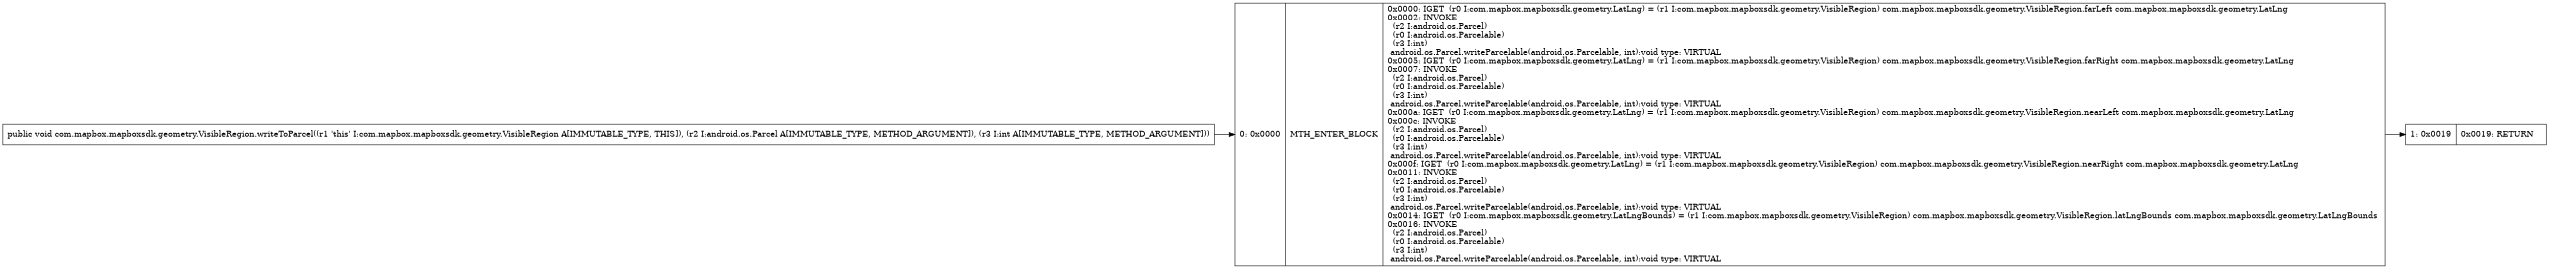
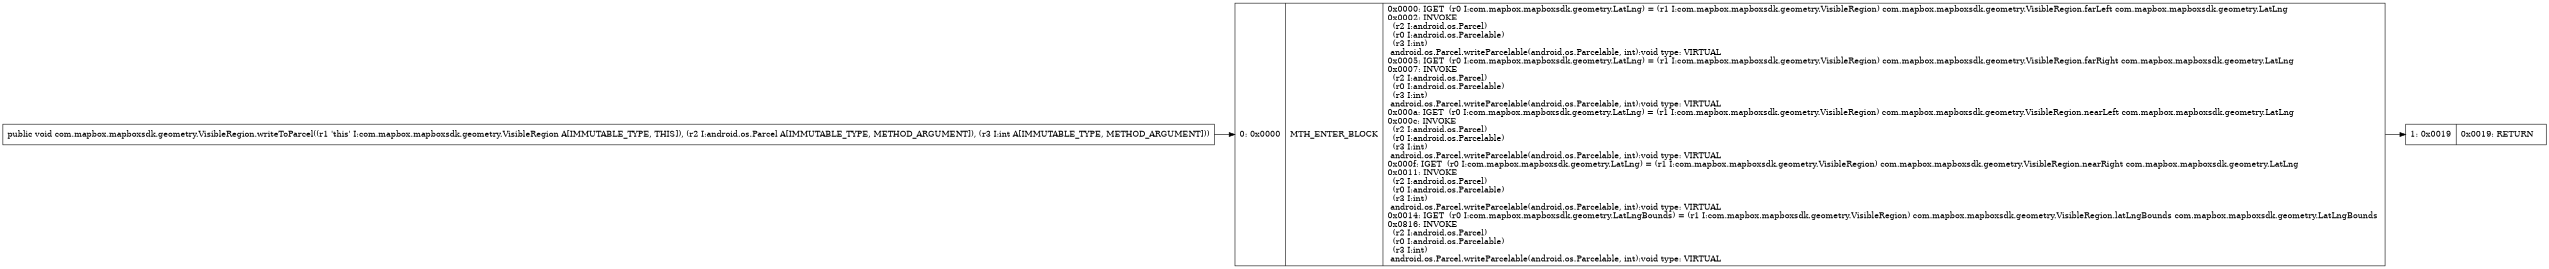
(1425, 225) -> (1425, 225)
